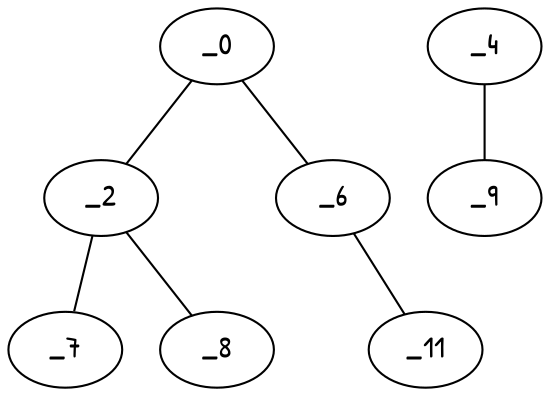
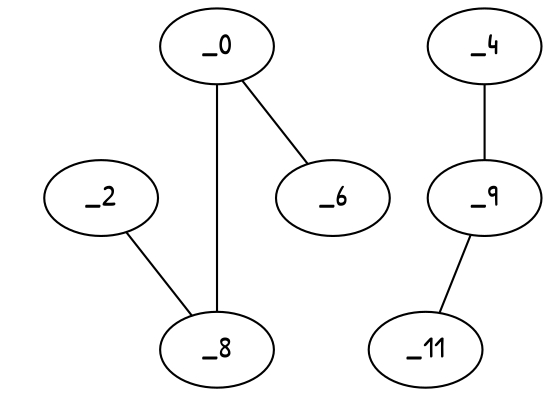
(159, 122) -> (217, 198)
(379, 274) -> (455, 274)
(65, 350) -> none
